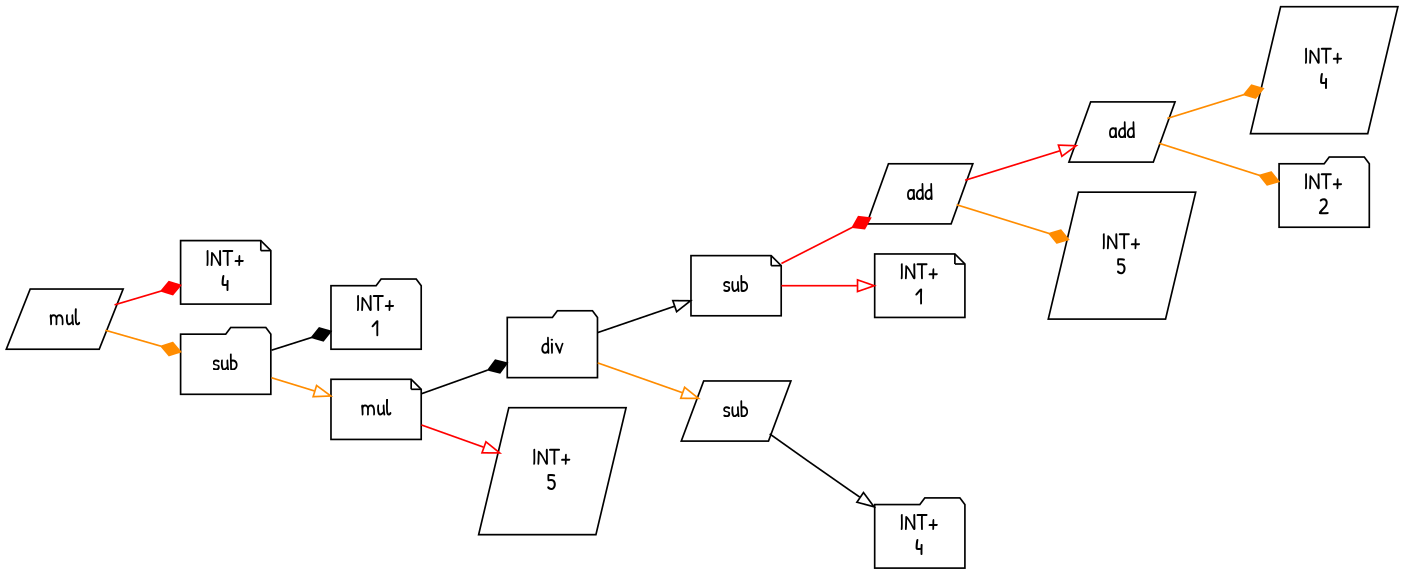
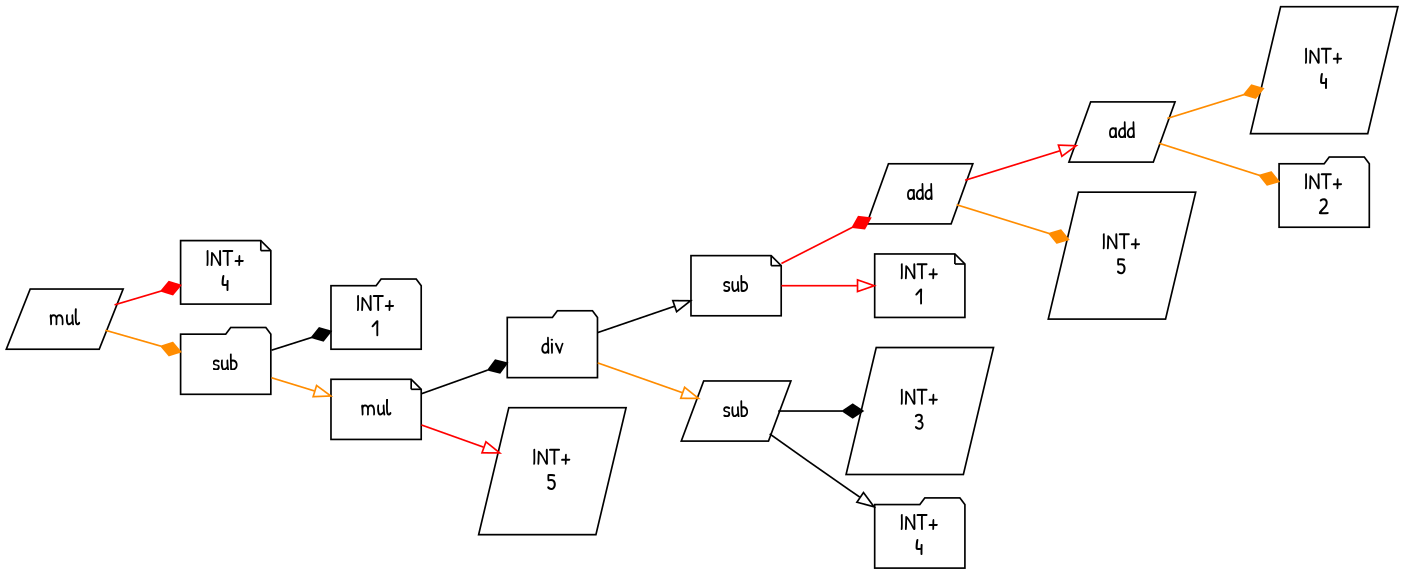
none -> (920, 411)
